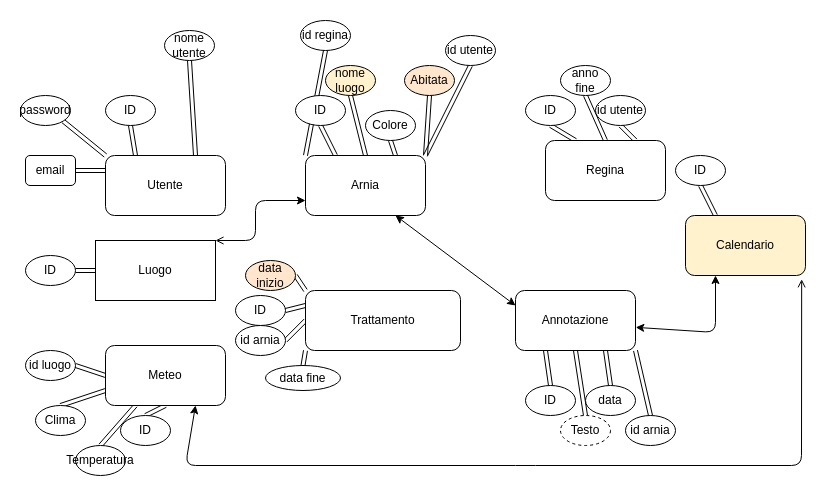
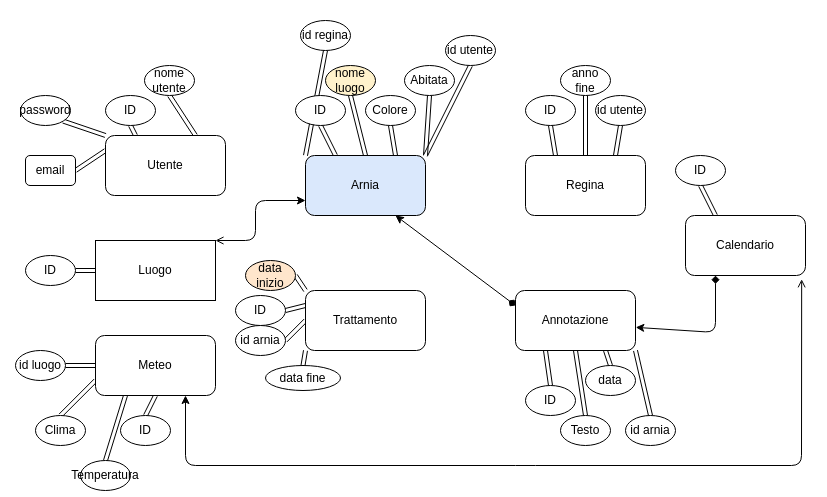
(190, 46) -> (170, 81)
(430, 81) -> (430, 81)
(391, 126) -> (391, 111)
(606, 171) -> (586, 186)
(166, 186) -> (166, 166)
(366, 186) -> (366, 186)
(746, 246) -> (746, 246)
(716, 284) -> (716, 284)
(509, 300) -> (509, 300)
(383, 321) -> (366, 321)
(51, 366) -> (41, 366)
(166, 376) -> (156, 366)
(611, 401) -> (611, 381)
(61, 421) -> (61, 431)
(586, 431) -> (586, 431)
(101, 461) -> (106, 476)
